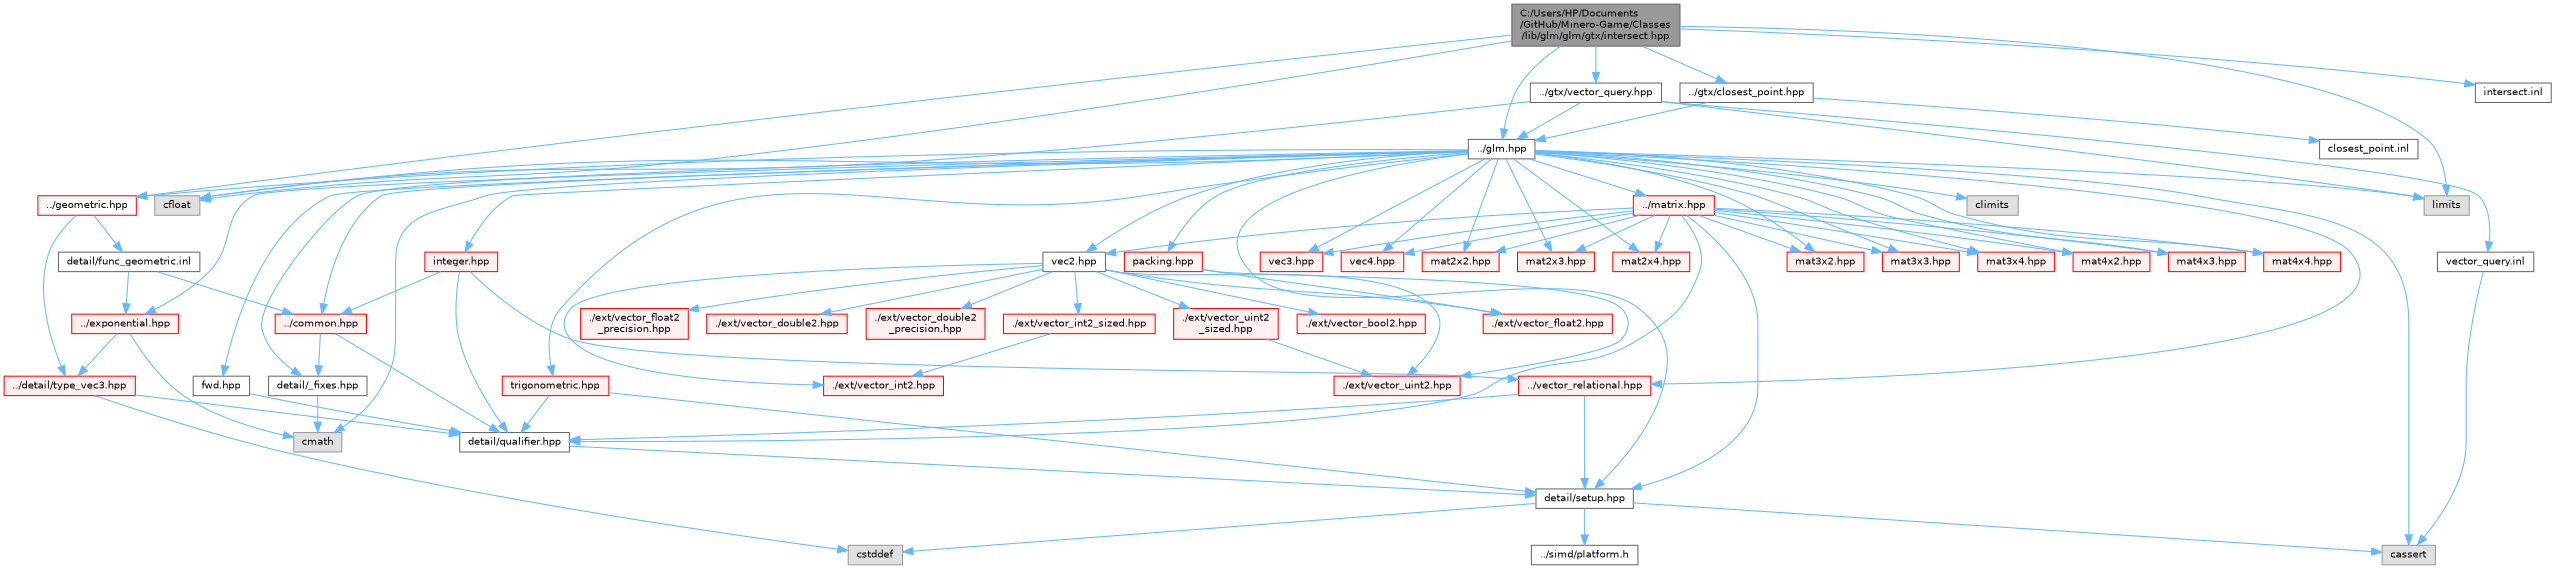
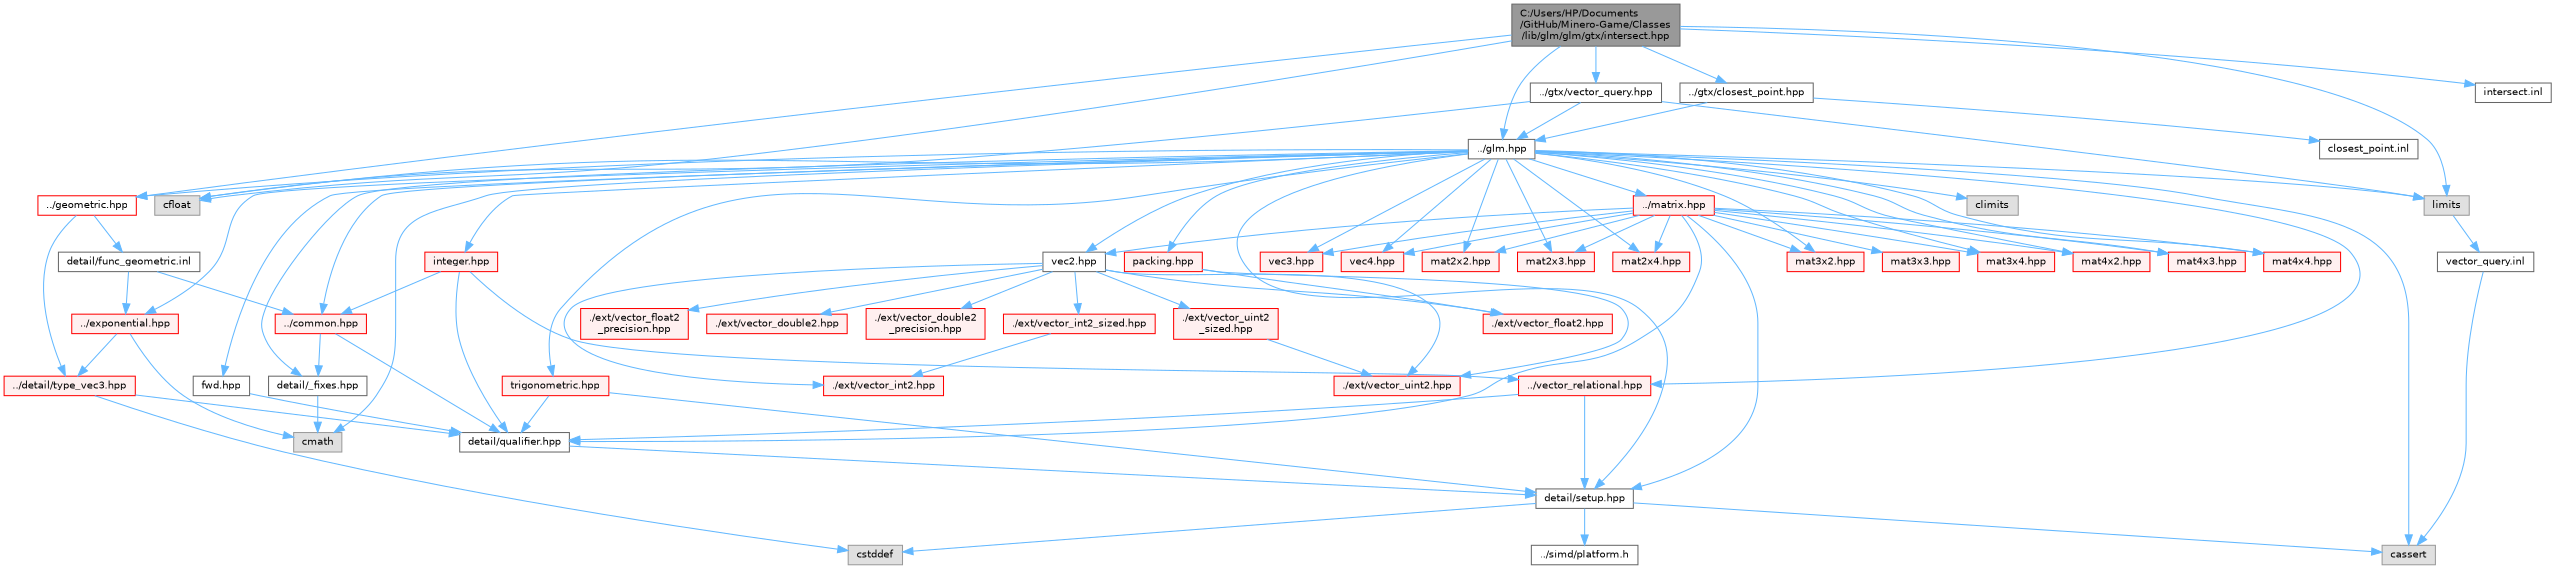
(2096, 140) -> (2463, 230)
(1716, 186) -> none
(1361, 324) -> none
